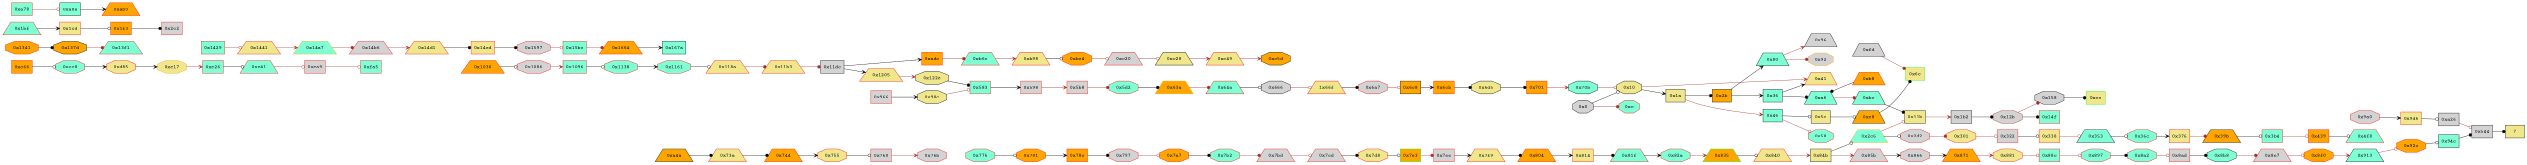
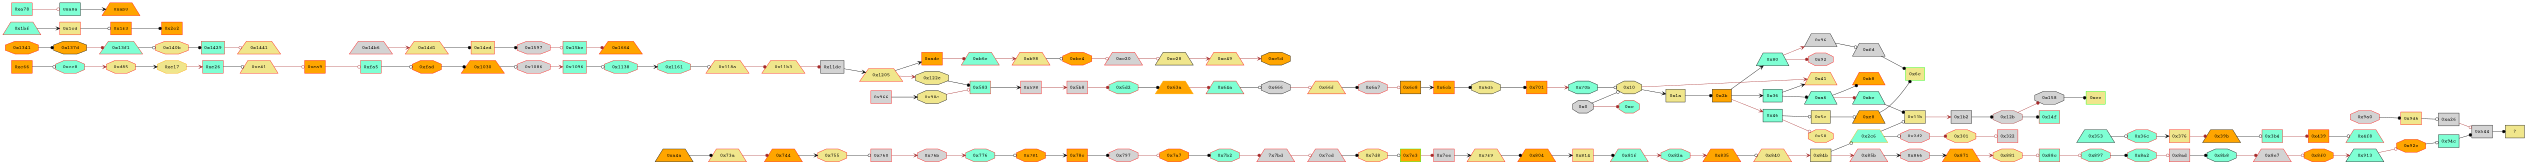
(172, 28) -> (172, 28)
none -> (1845, 45)
none -> (172, 48)
(315, 48) -> none
(674, 48) -> none
(1821, 59) -> (1821, 59)
(1892, 62) -> (1892, 62)
(881, 63) -> (907, 67)
(94, 67) -> (94, 67)
(259, 67) -> (259, 67)
(315, 67) -> (315, 67)
none -> (427, 67)
(1844, 86) -> (1844, 91)
(1327, 87) -> (1327, 87)
(1606, 87) -> (1606, 87)
(1722, 109) -> (1746, 105)
(2389, 118) -> (2389, 118)
(1891, 127) -> (1891, 127)
(1821, 136) -> (1821, 136)
(2049, 136) -> none
(2294, 136) -> (2294, 136)
(754, 155) -> (754, 155)
none -> (954, 155)
(1276, 155) -> (1276, 155)
(1651, 155) -> (1651, 155)
(1722, 155) -> (1722, 155)
